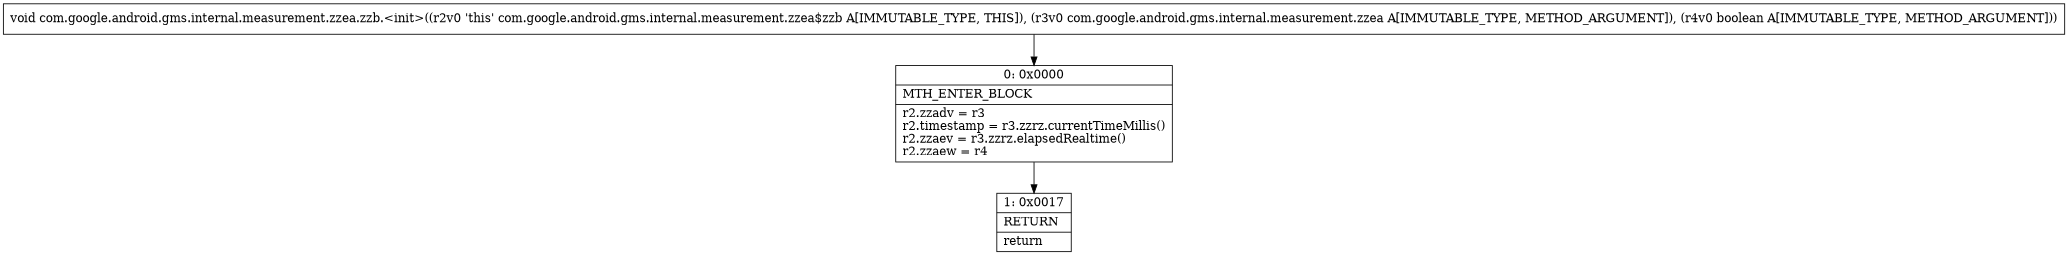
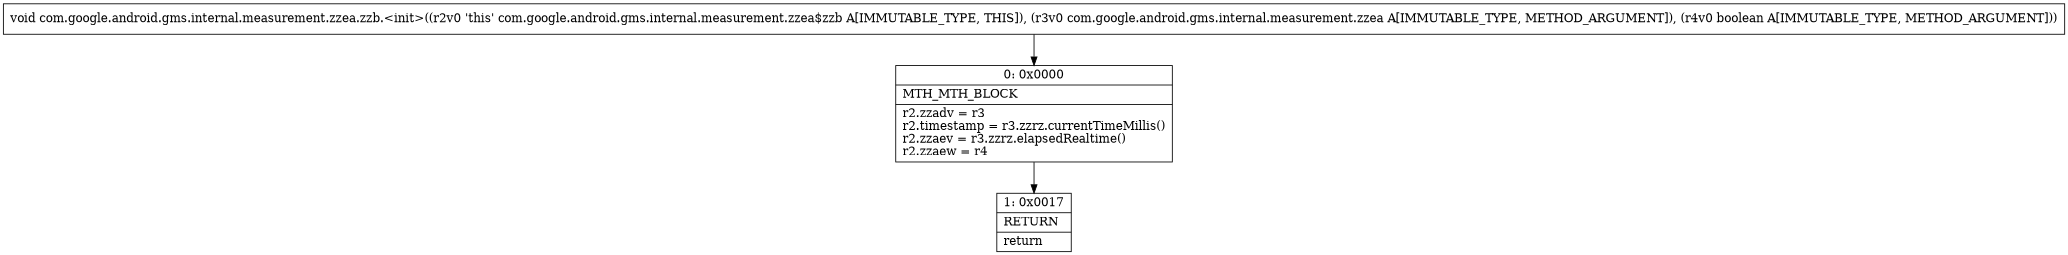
(968, 94) -> (960, 94)
